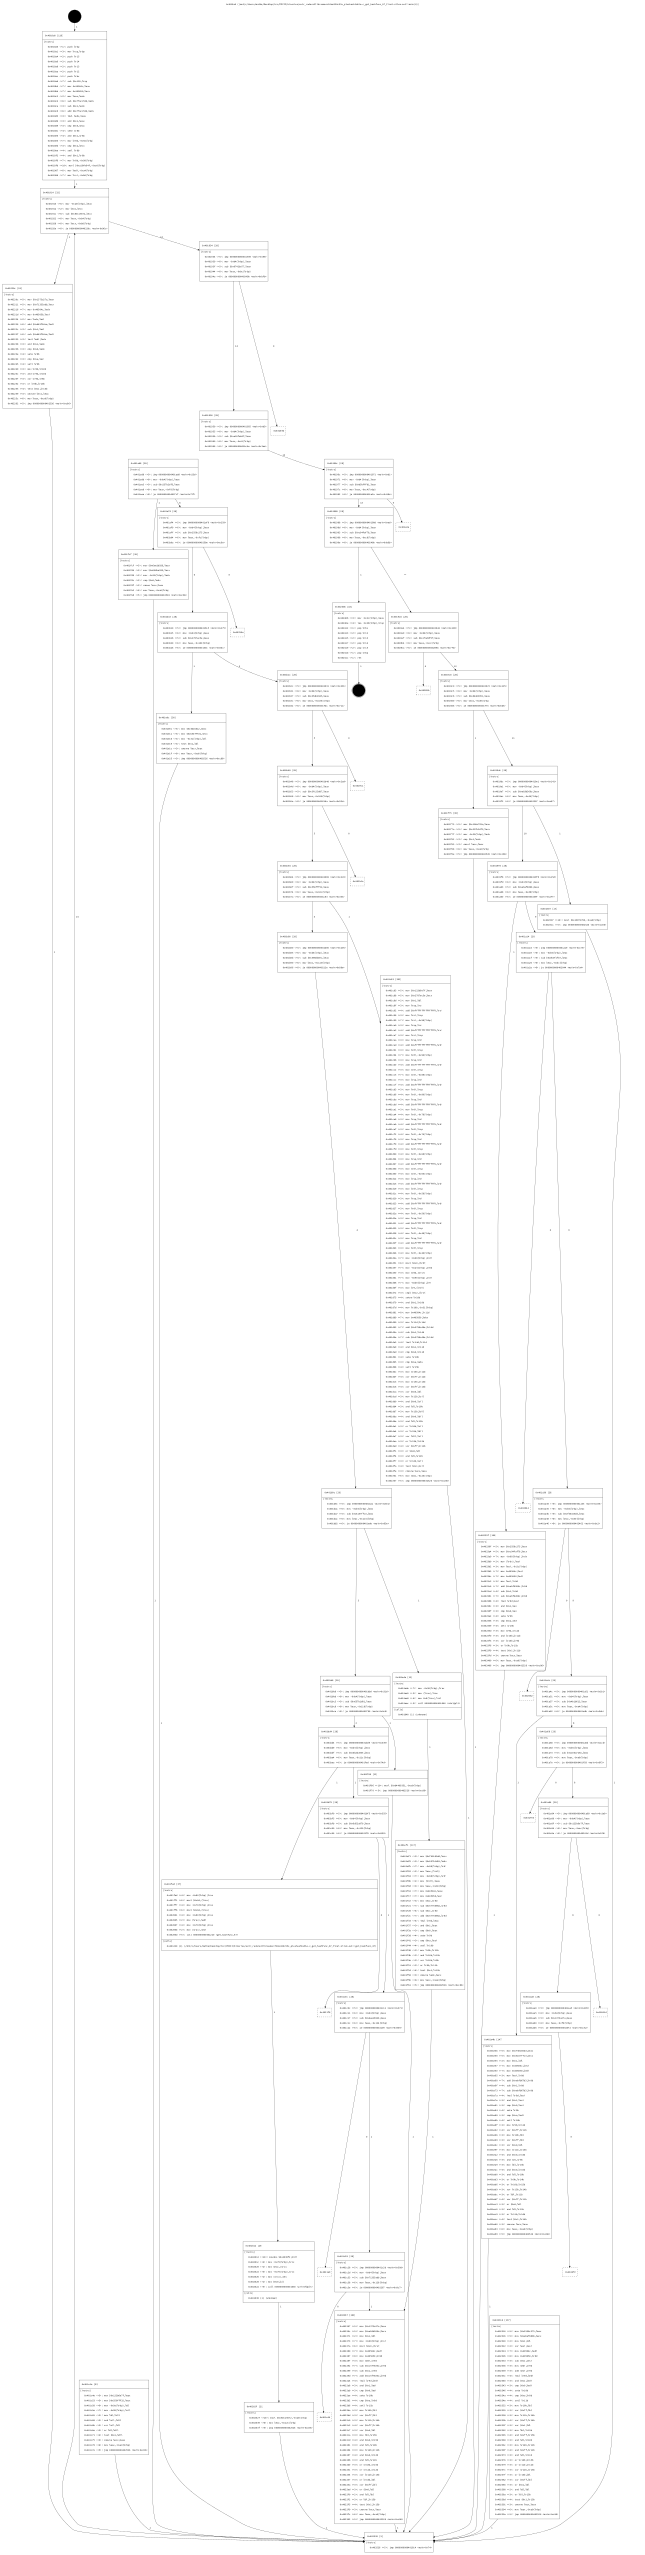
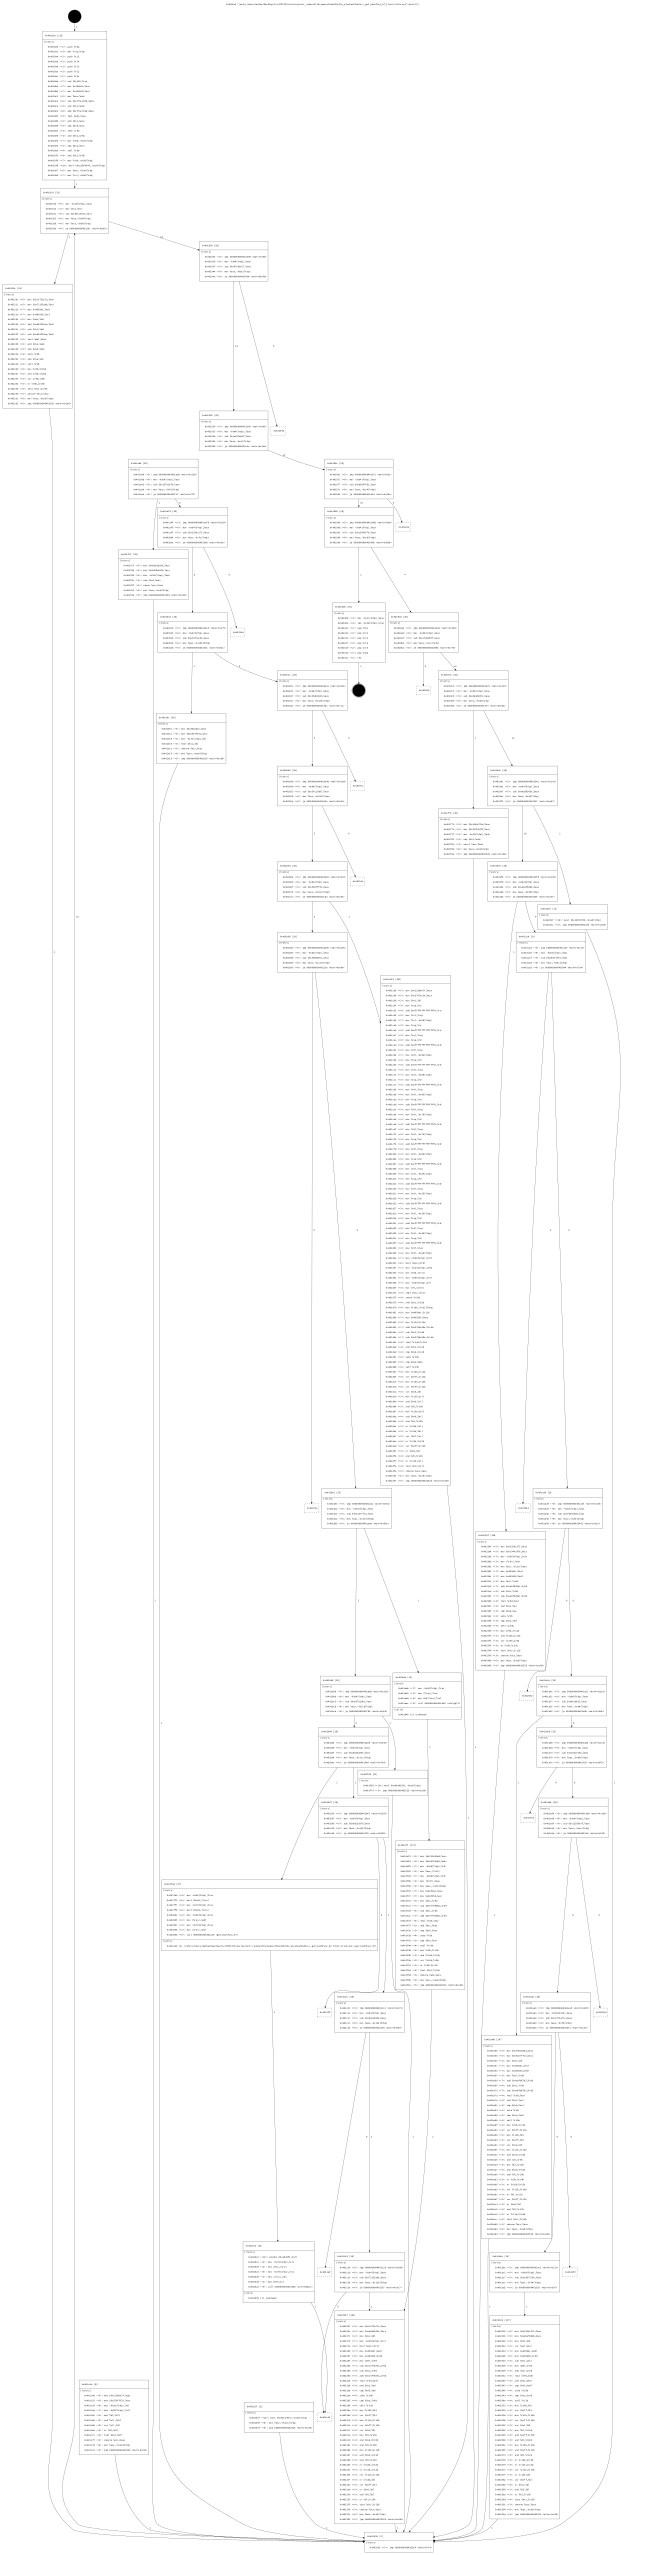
none -> (312, 1508)
none -> (525, 2272)
(279, 2352) -> (326, 2356)
